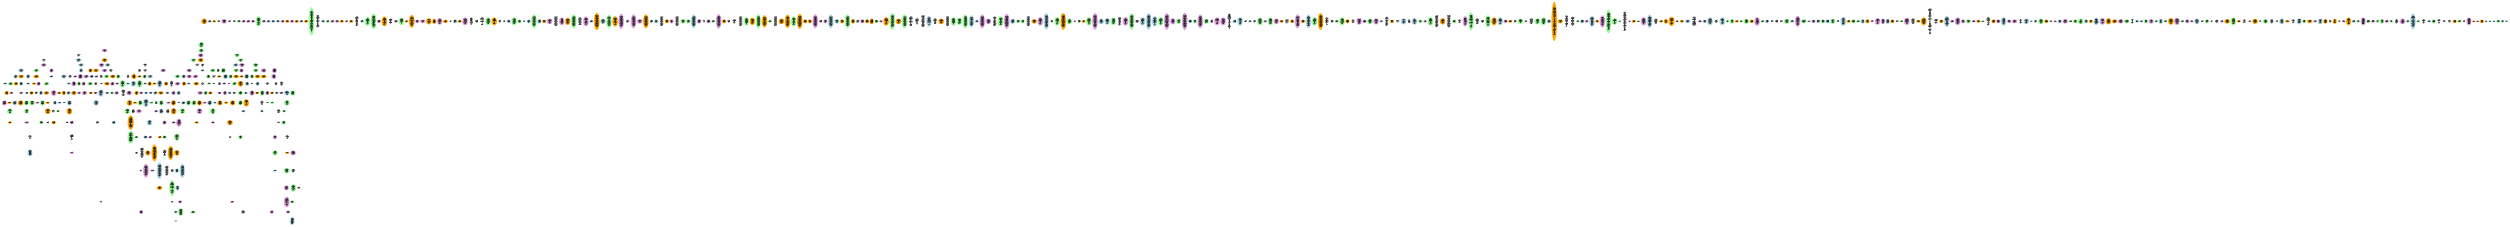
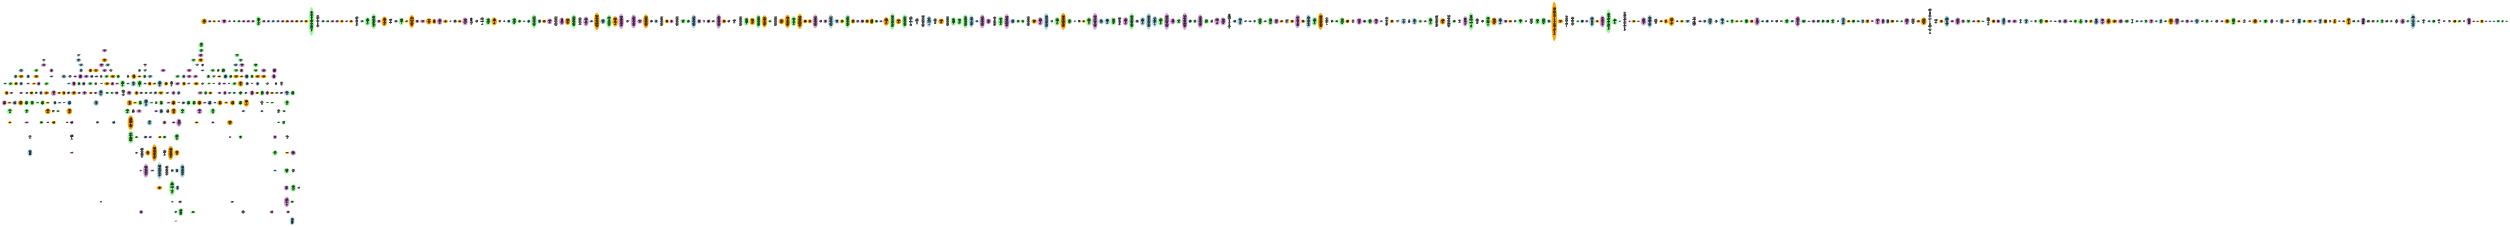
(37, 103) -> (37, 103)
